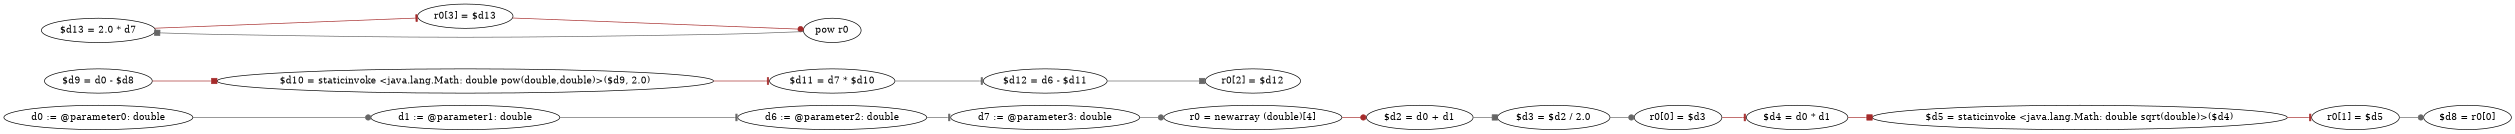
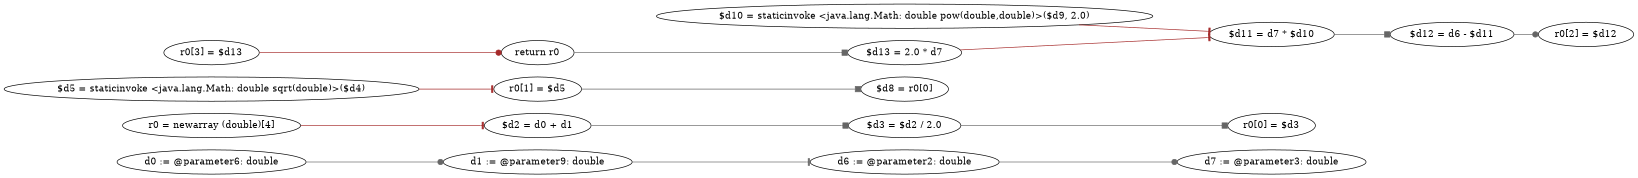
(285, 23) -> (1084, 44)
(832, 30) -> (538, 53)
(98, 81) -> none
(937, 81) -> (1359, 34)
(1153, 81) -> (1523, 34)
(98, 117) -> (212, 162)
(465, 117) -> (538, 162)
(937, 117) -> (1085, 162)
(1149, 117) -> none
(1351, 117) -> (391, 126)
(1619, 117) -> (1091, 126)
(1797, 117) -> none
(2409, 117) -> (718, 89)
